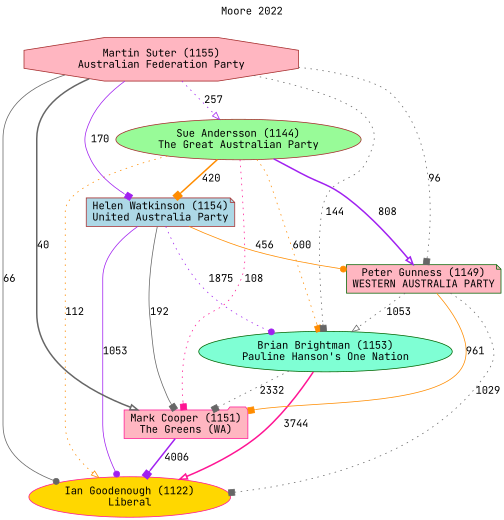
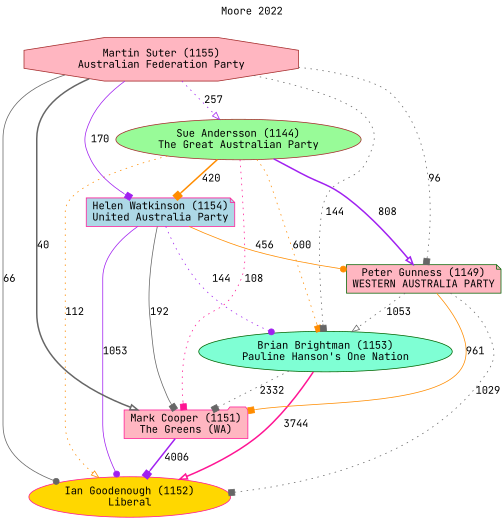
(160, 212) -> (160, 212)
(221, 279) -> (221, 279)
(130, 497) -> (130, 497)
